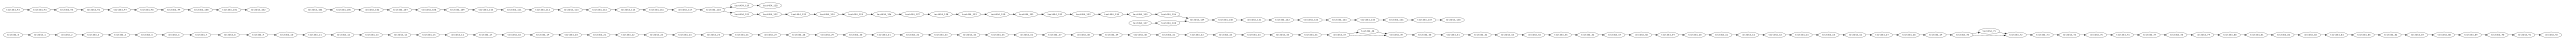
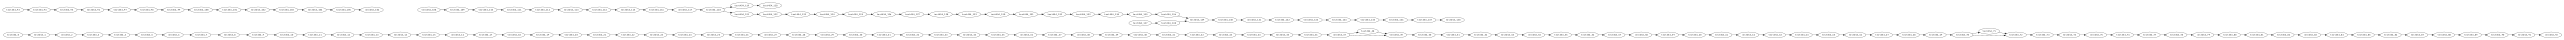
none -> (287, 10)
(400, 10) -> none
